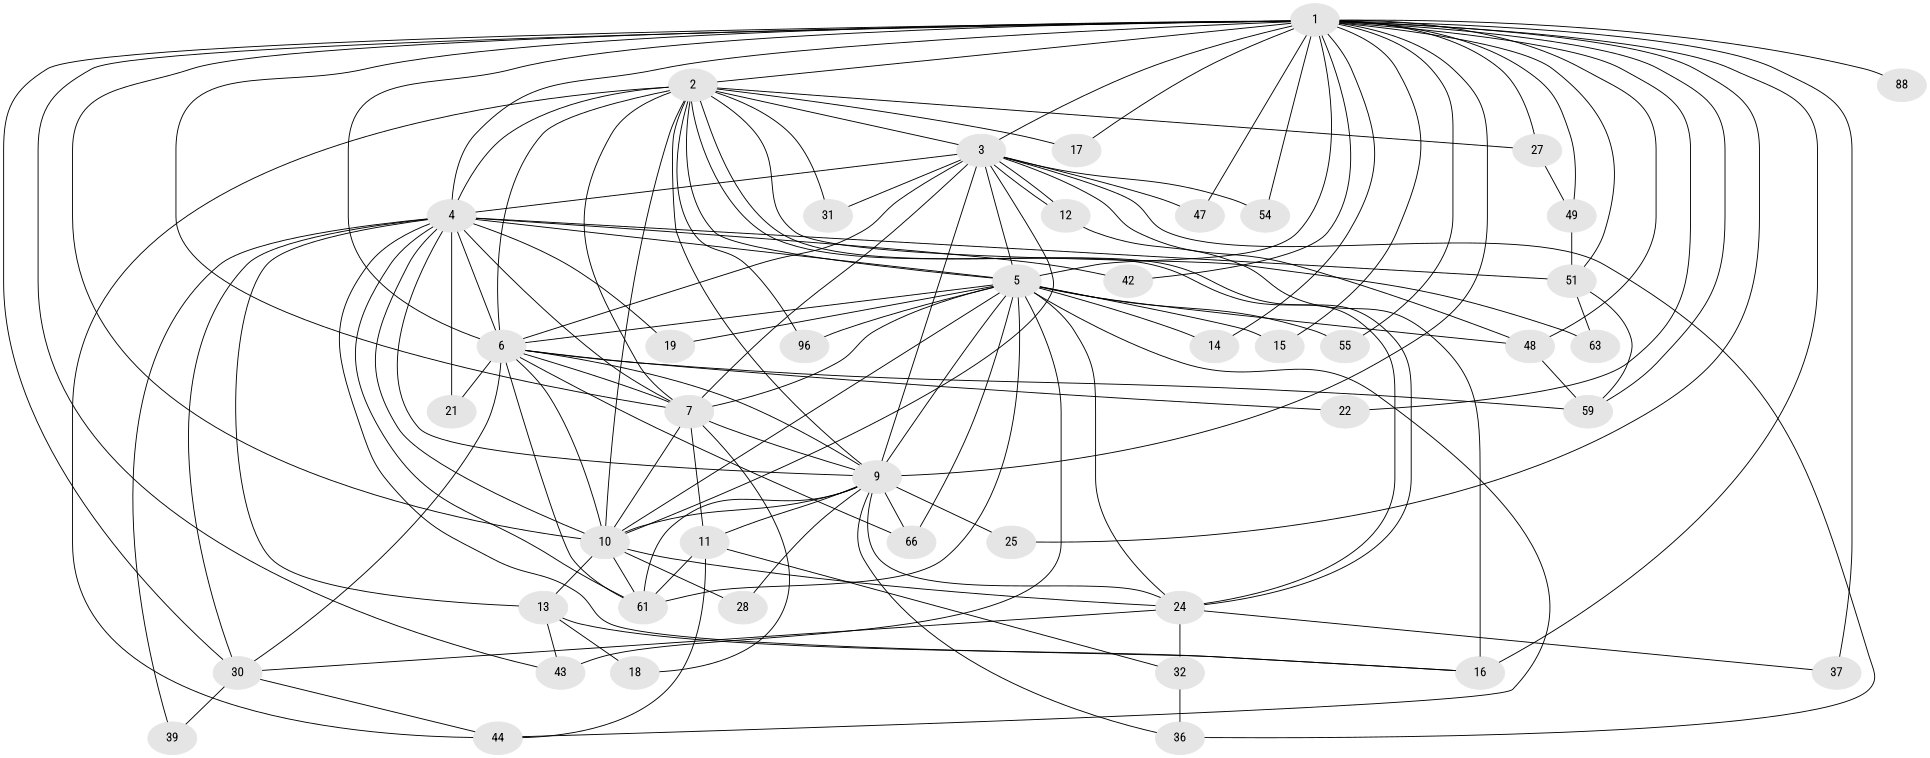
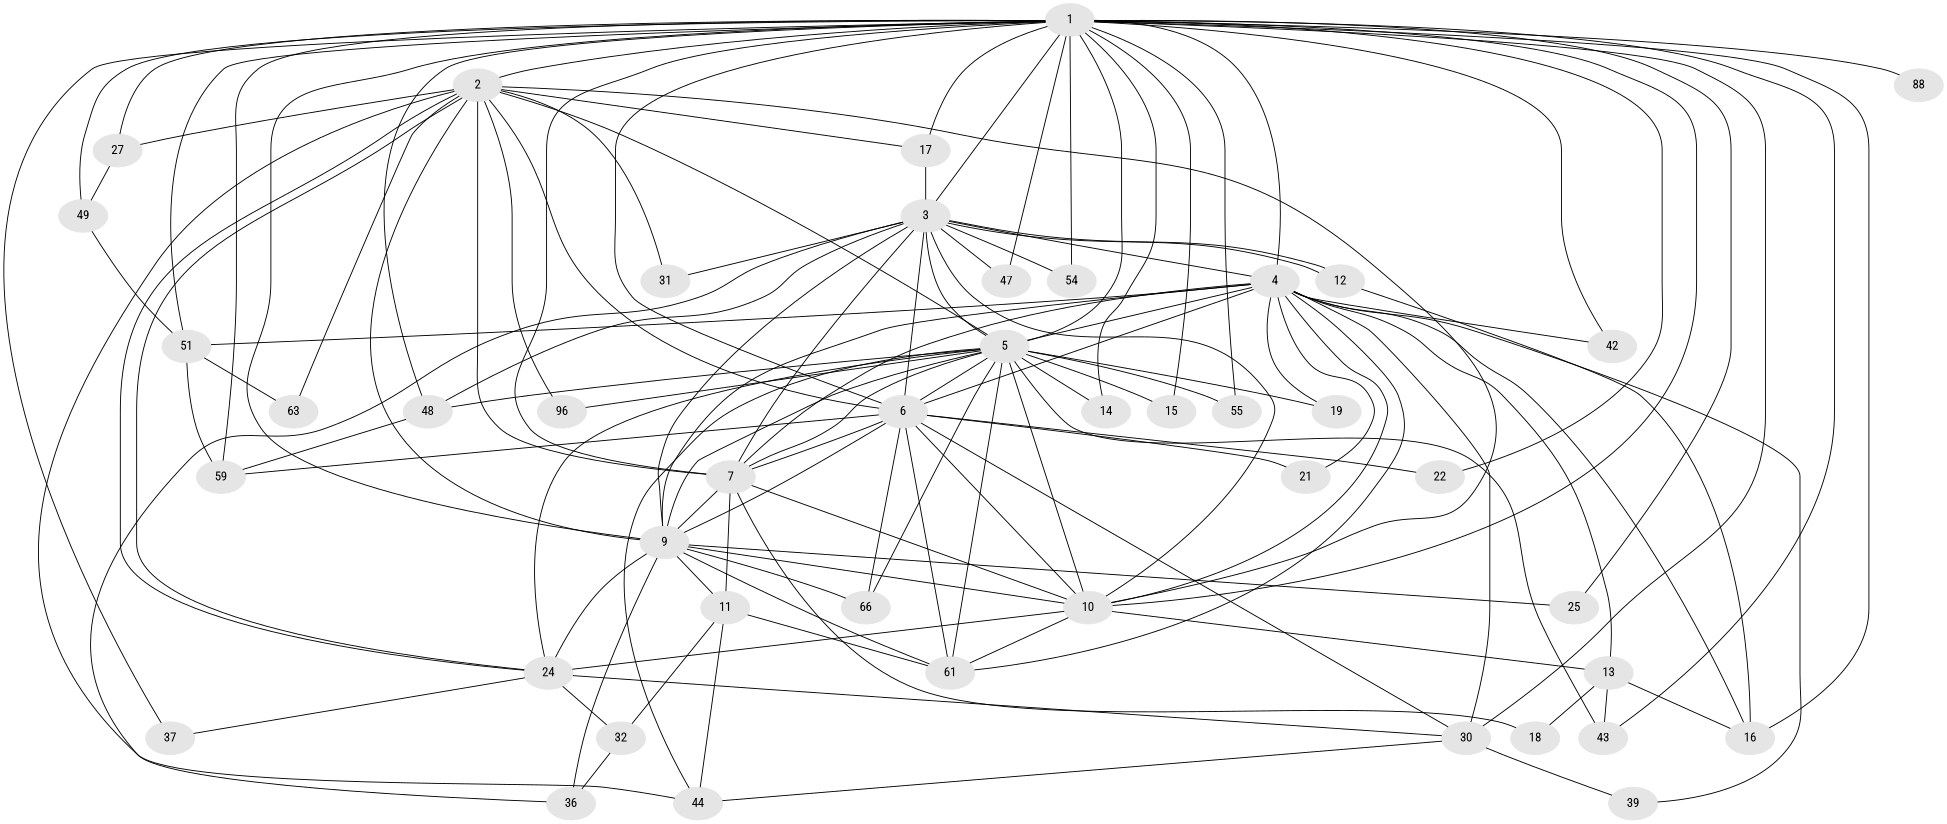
(546, 114) -> none
(837, 118) -> (926, 183)
(743, 608) -> none
